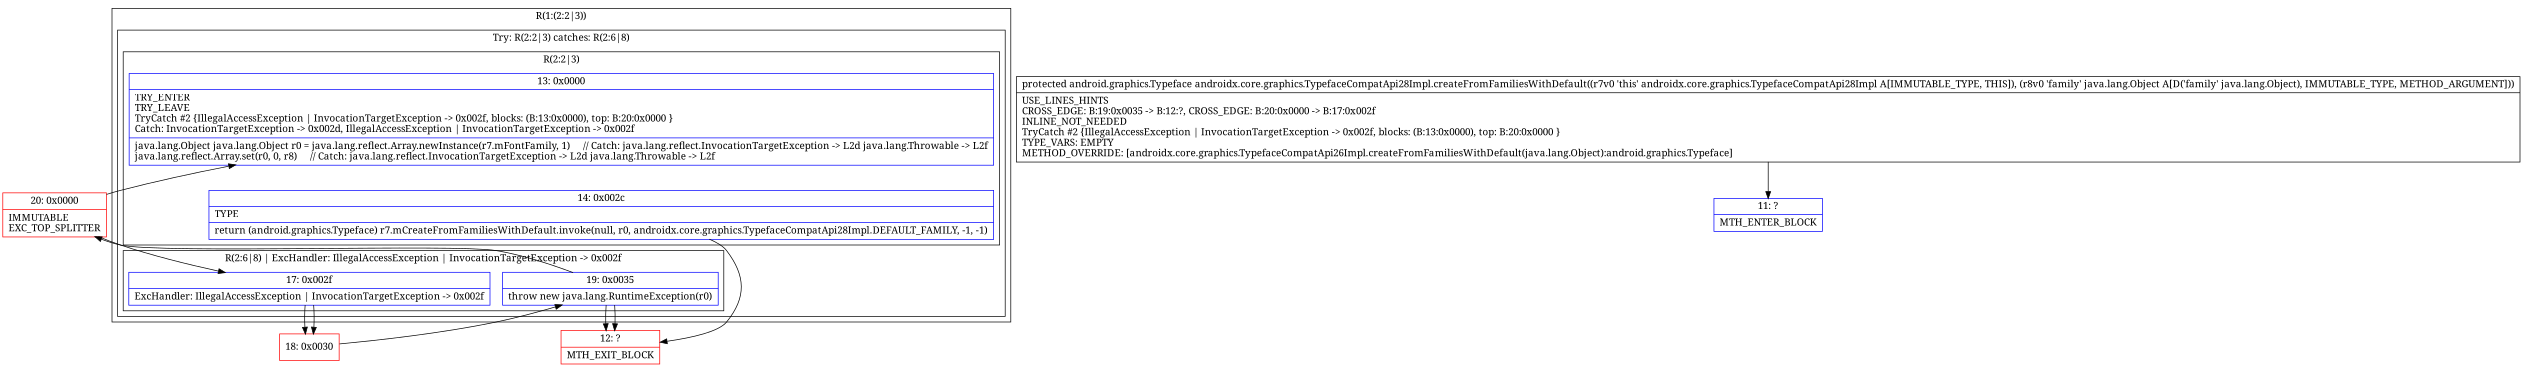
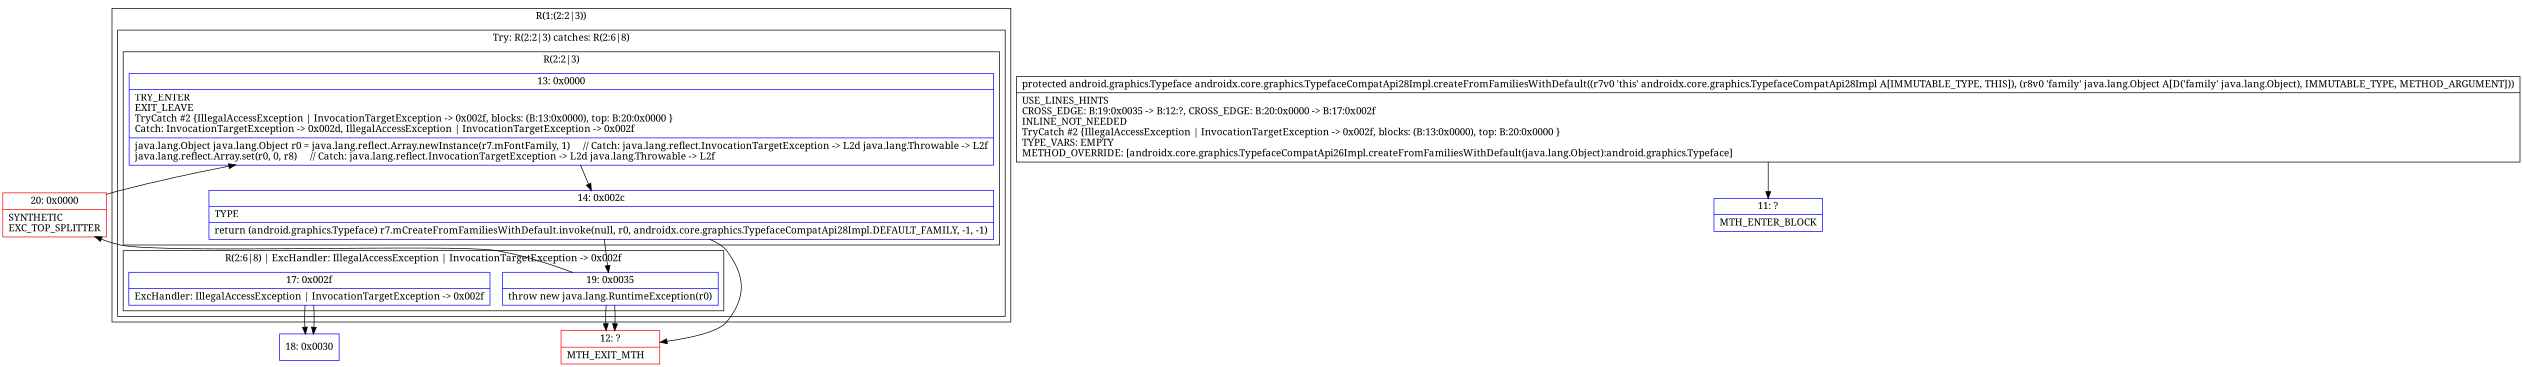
(162, 108) -> (164, 108)
none -> (585, 175)
(39, 218) -> (36, 218)
(158, 256) -> none
(448, 331) -> (606, 255)
(309, 347) -> (309, 347)
(610, 355) -> (606, 355)
